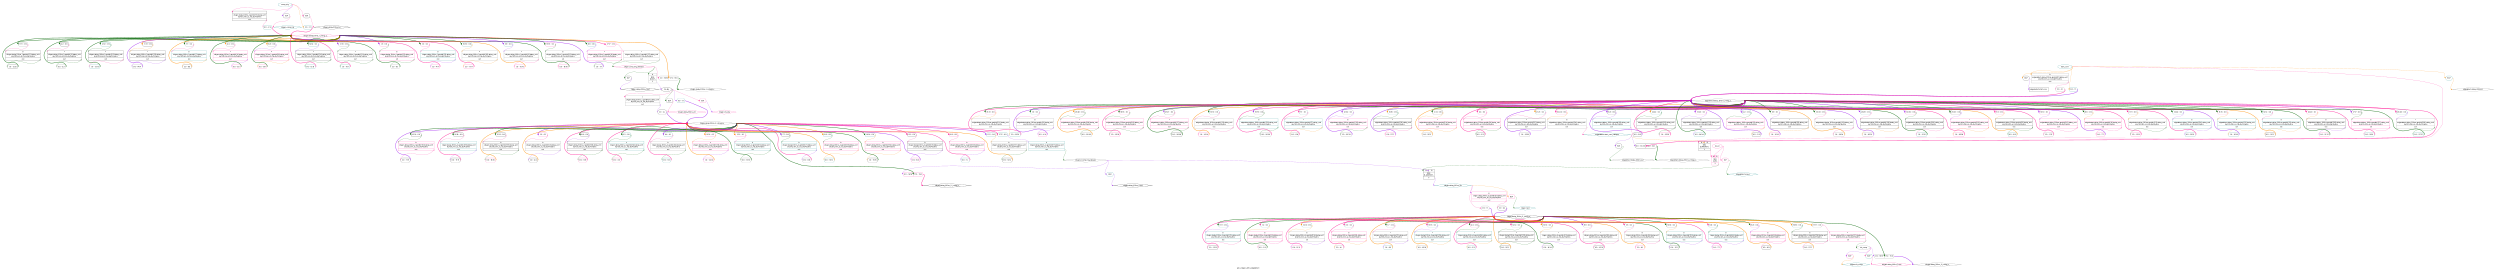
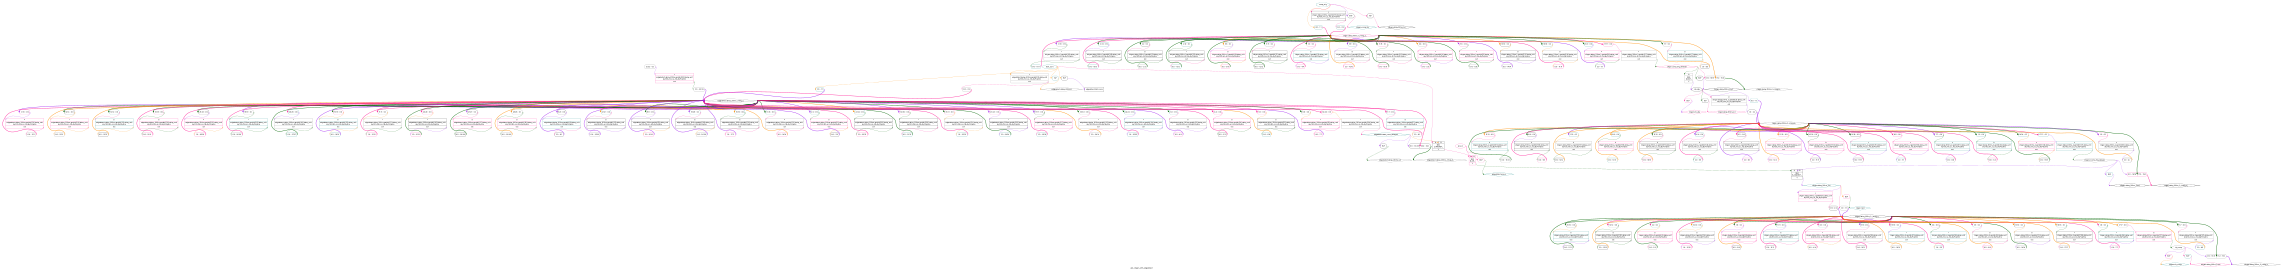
(1544, 106) -> none
